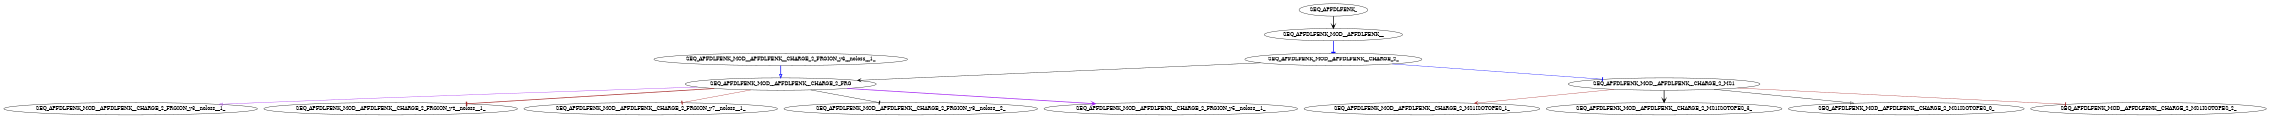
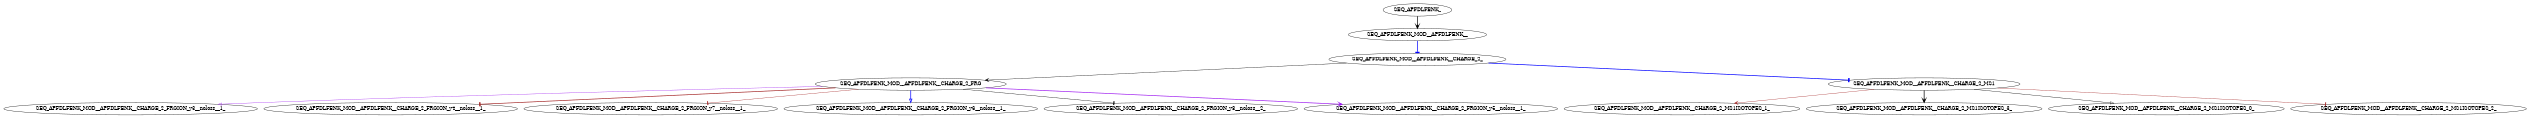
(781, 70) -> (911, 95)
(1497, 72) -> (1668, 72)
